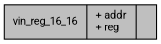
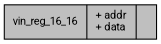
(107, 27) -> (110, 27)
